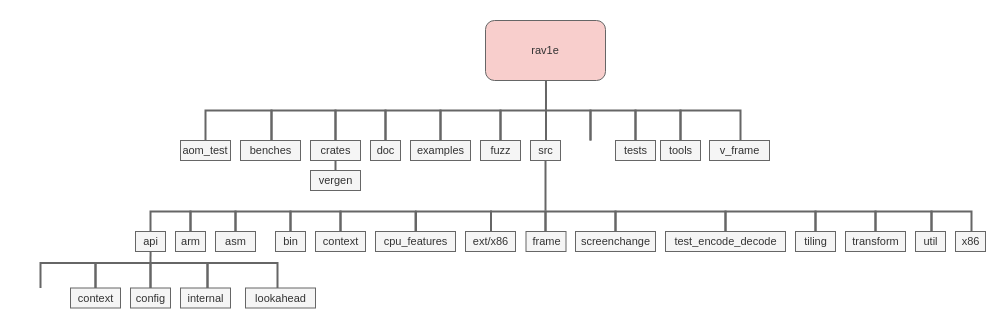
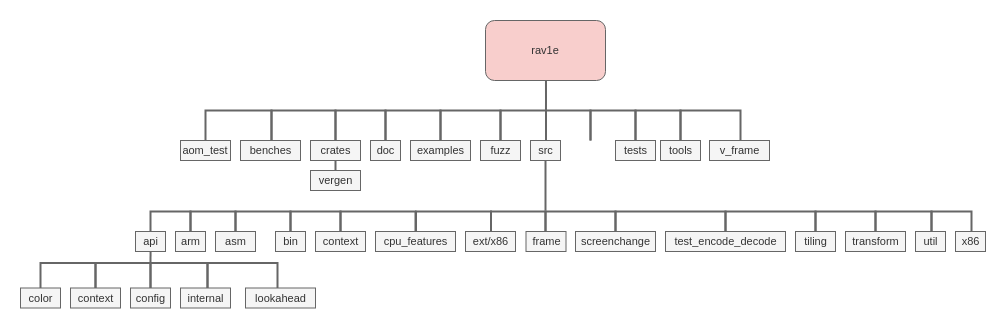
none -> (41, 298)
